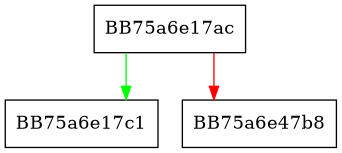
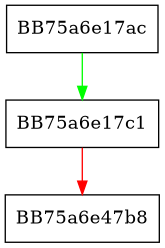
(214, 70) -> (82, 164)
